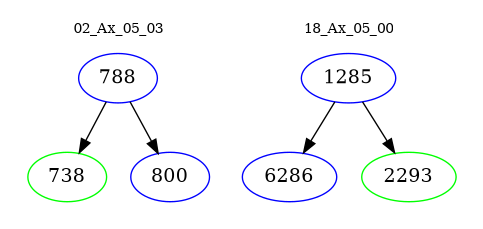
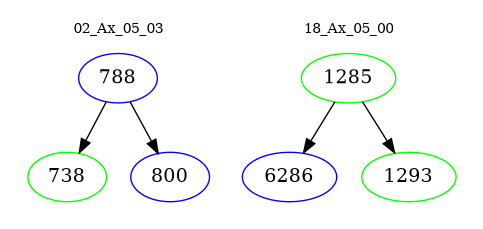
(349, 78) -> (349, 78)
(409, 177) -> (409, 177)
